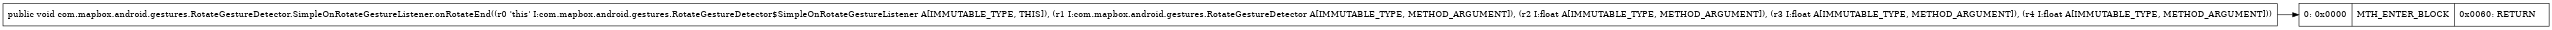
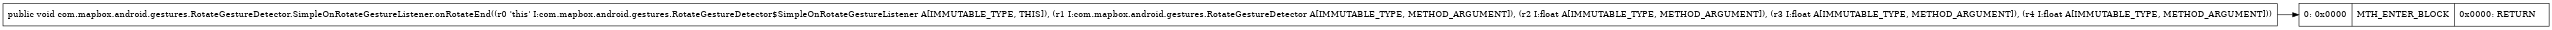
(2502, 14) -> (2502, 14)
